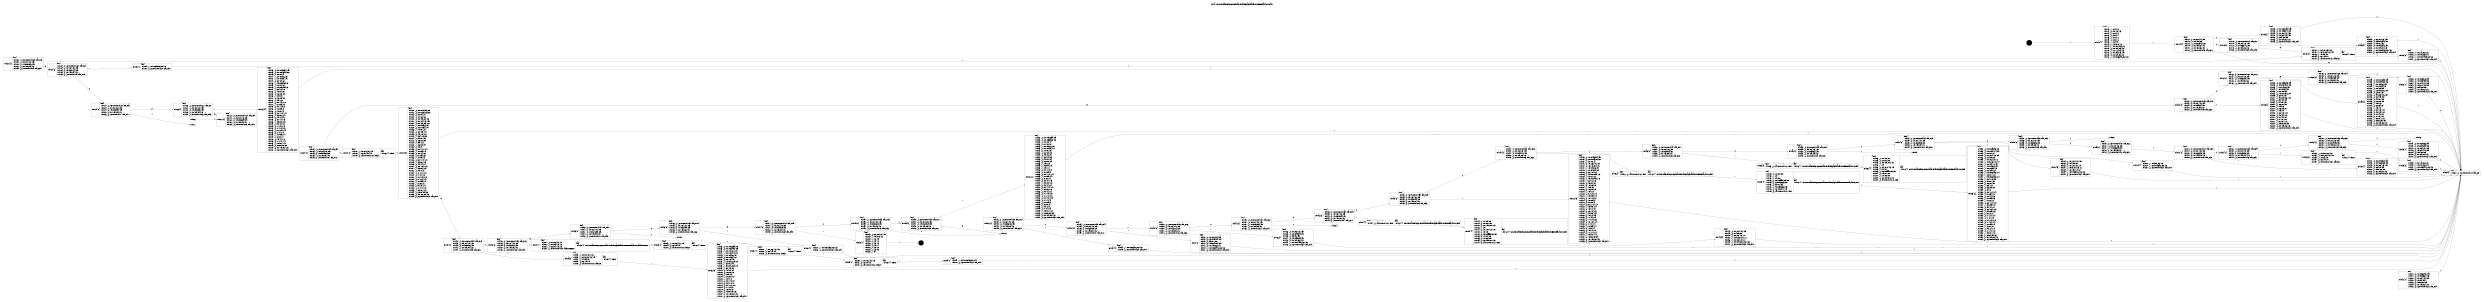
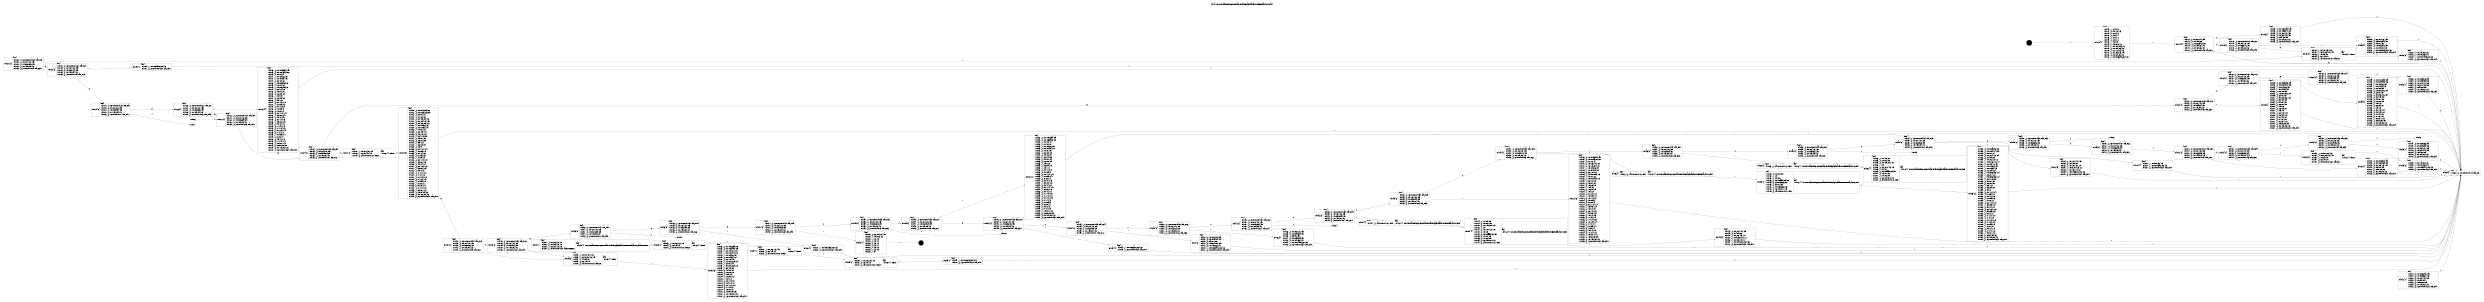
none -> (261, 156)
(970, 230) -> (962, 224)
(529, 245) -> (545, 254)
